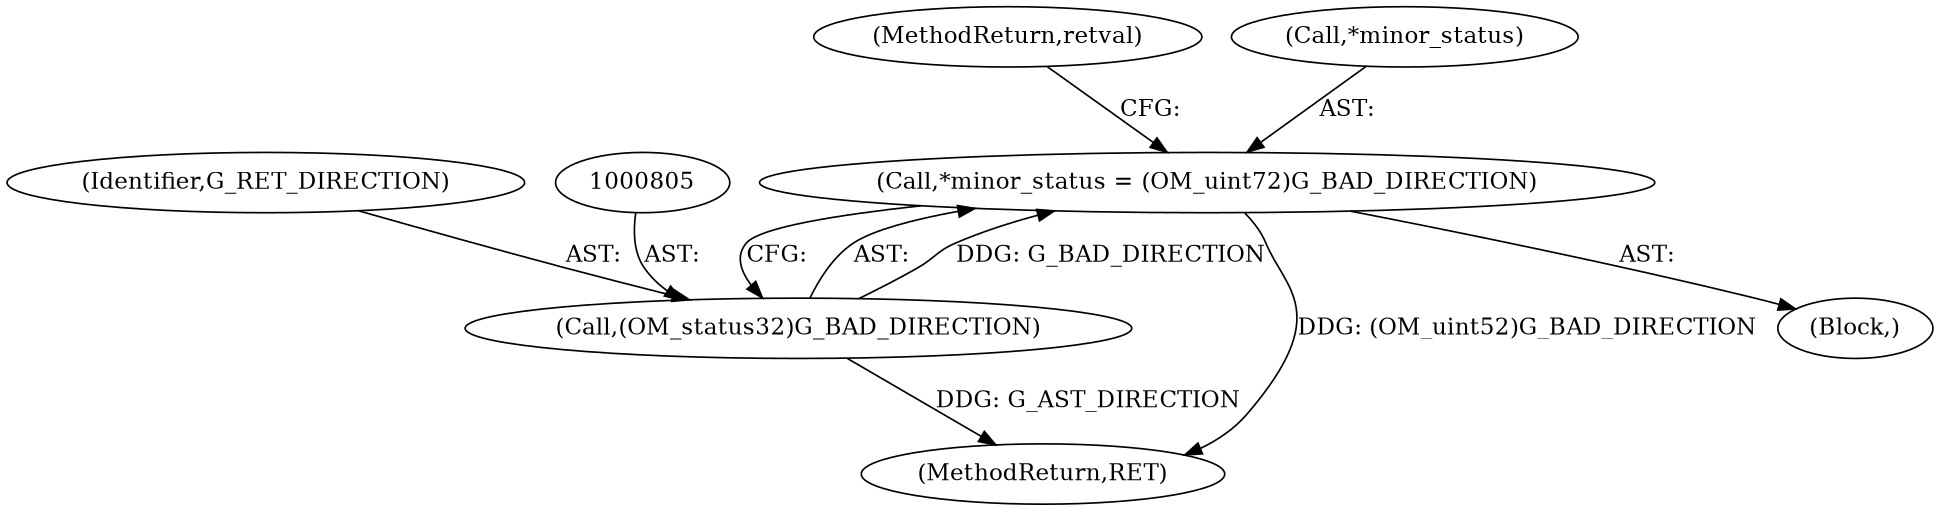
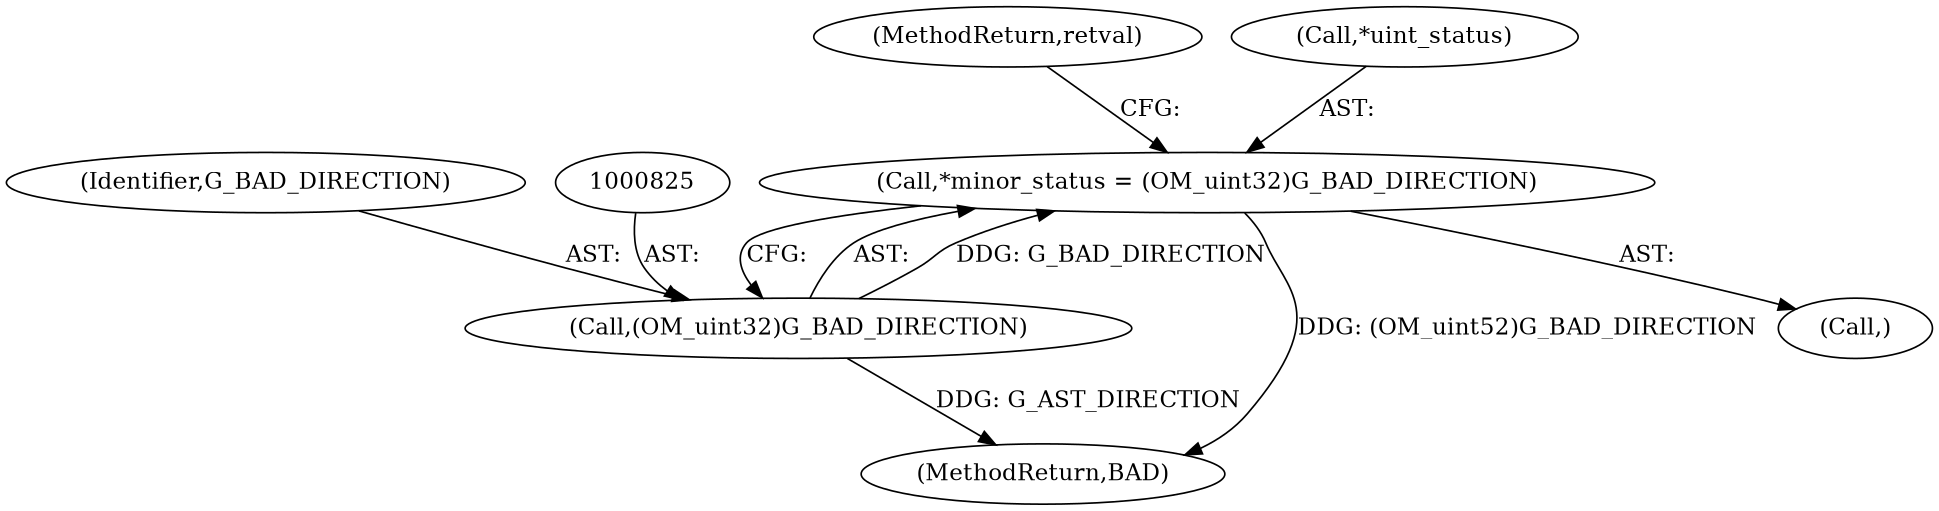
(1405, 37) -> (1405, 37)
(266, 183) -> (266, 183)
(643, 183) -> (643, 183)
(1207, 183) -> (1207, 183)
(798, 328) -> (798, 328)
(1855, 328) -> (1855, 328)
(1043, 474) -> (1043, 474)
